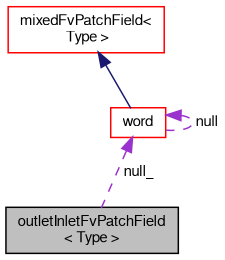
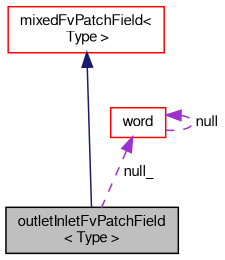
(118, 87) -> (89, 138)
